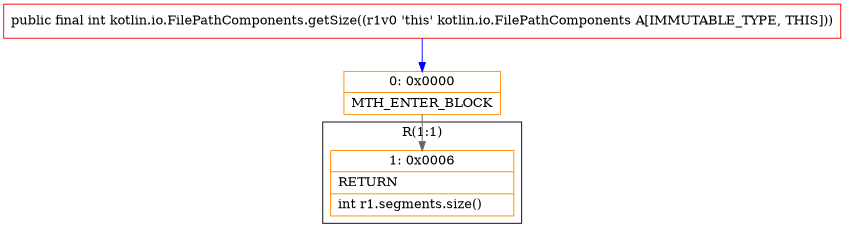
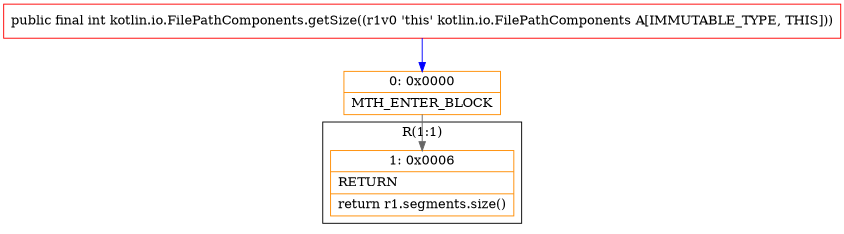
(410, 204) -> (422, 204)
